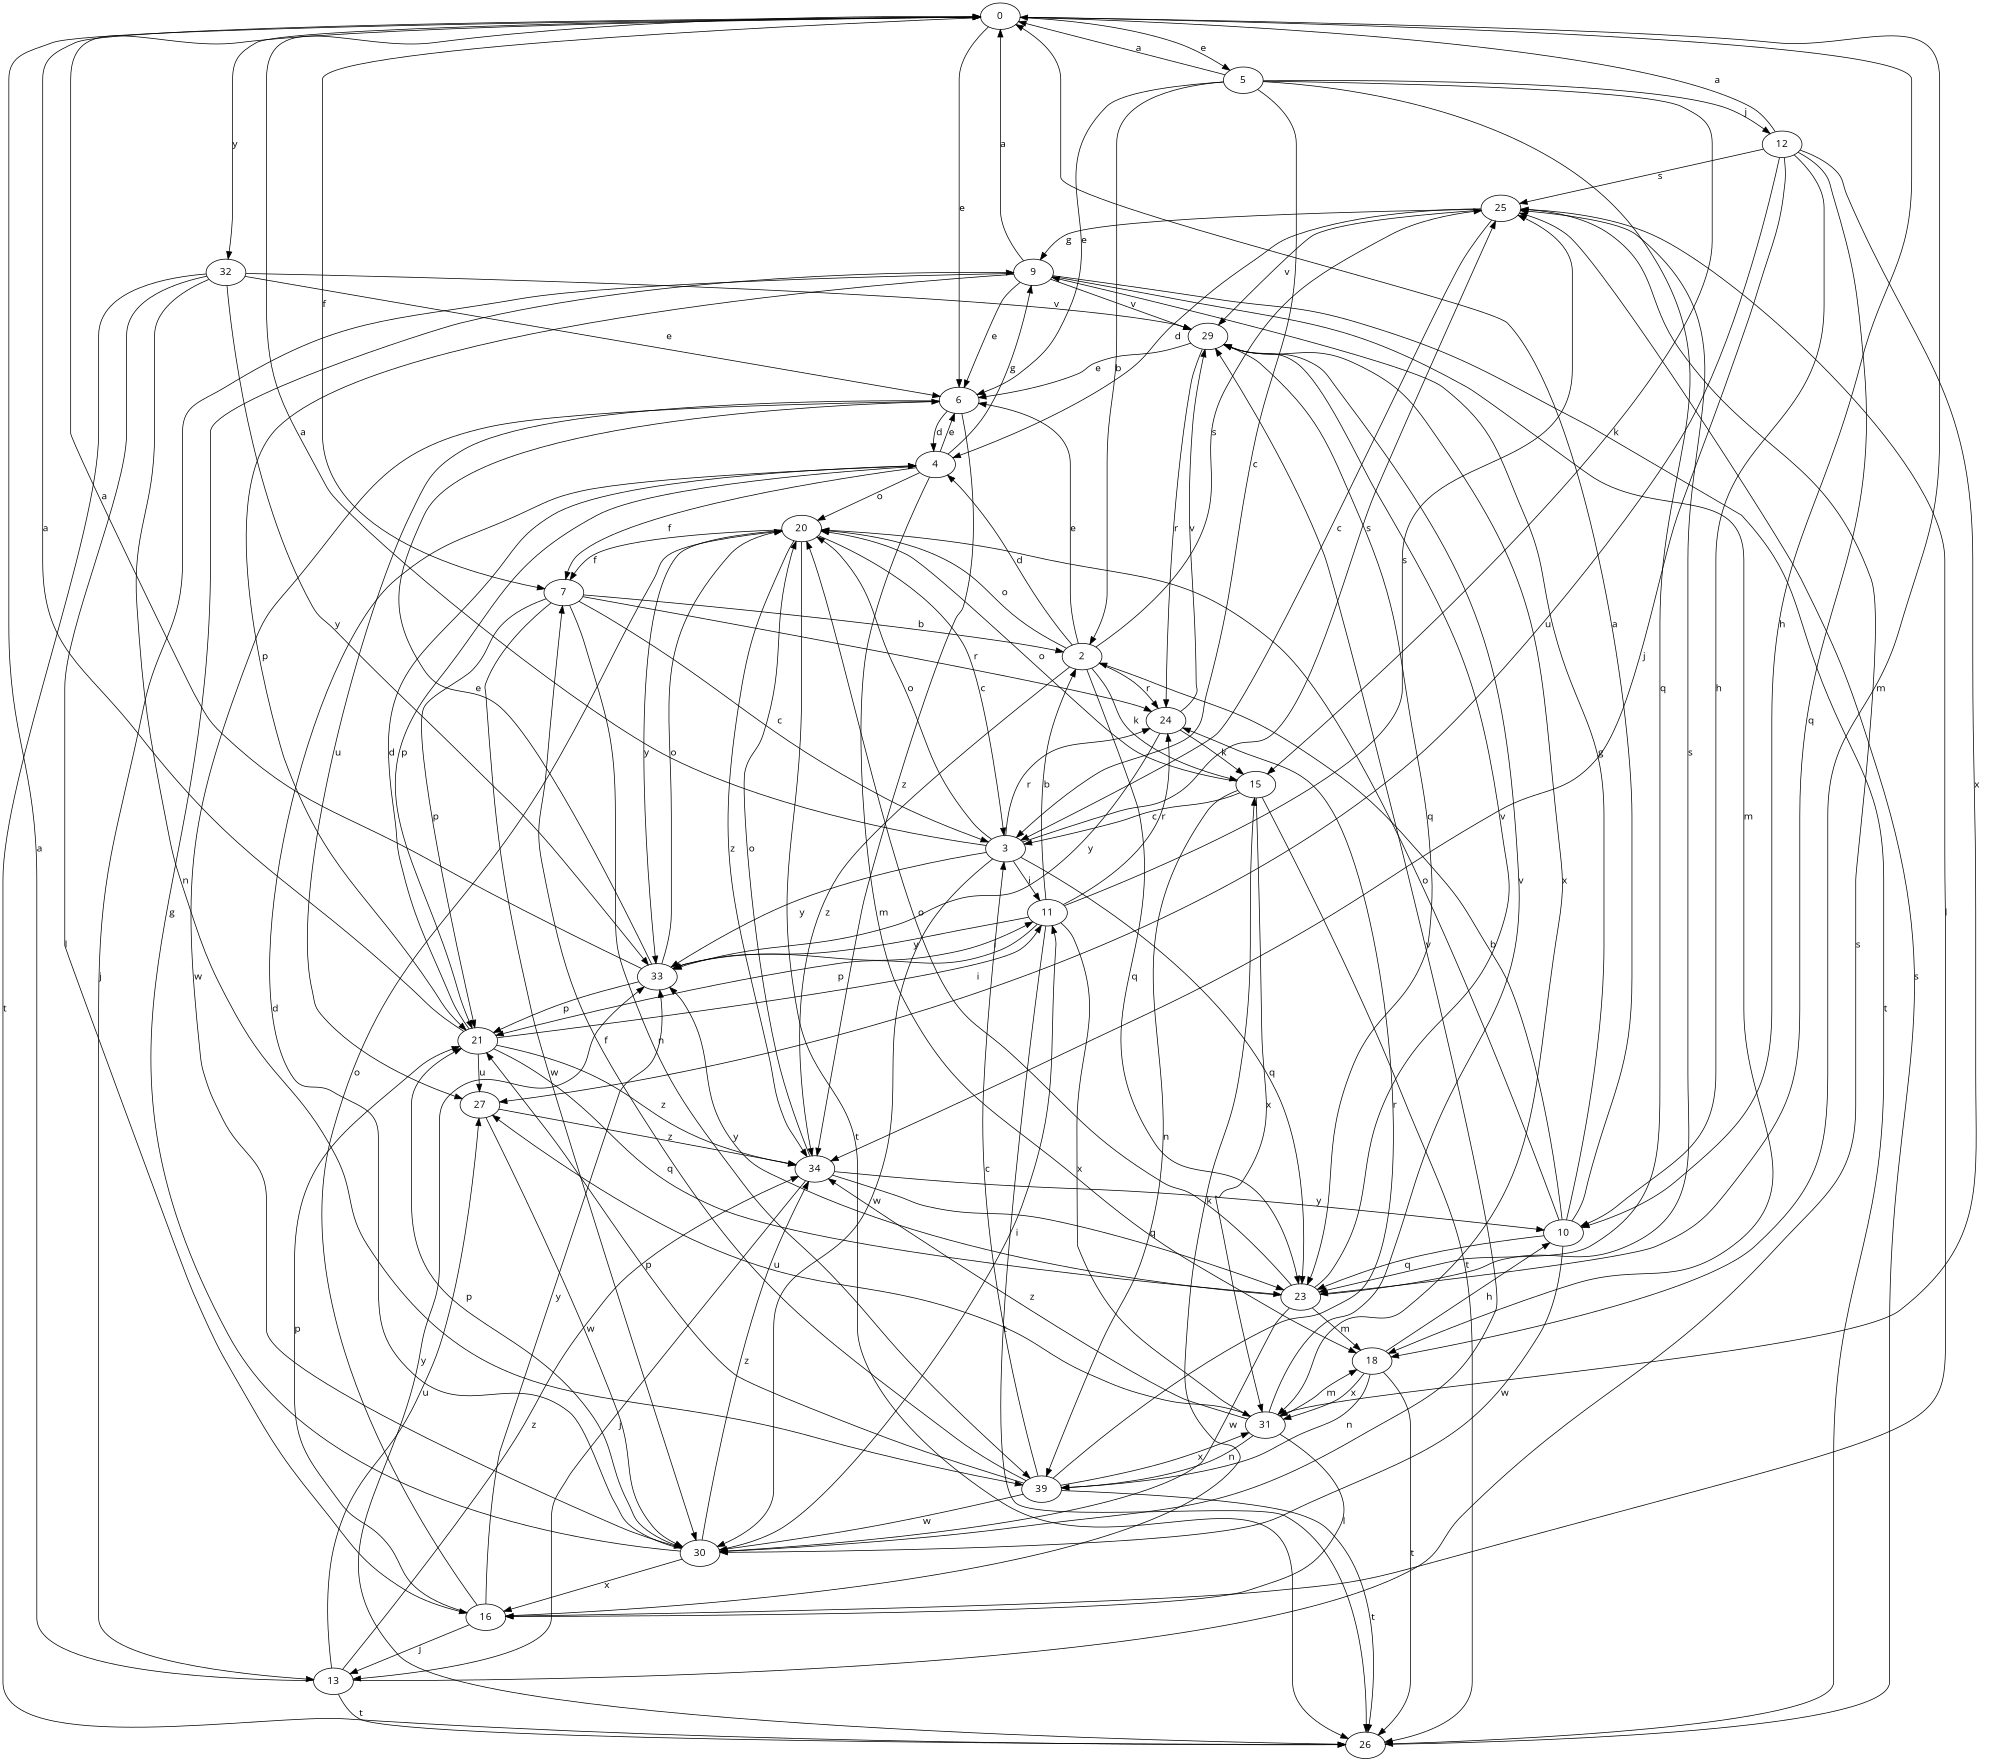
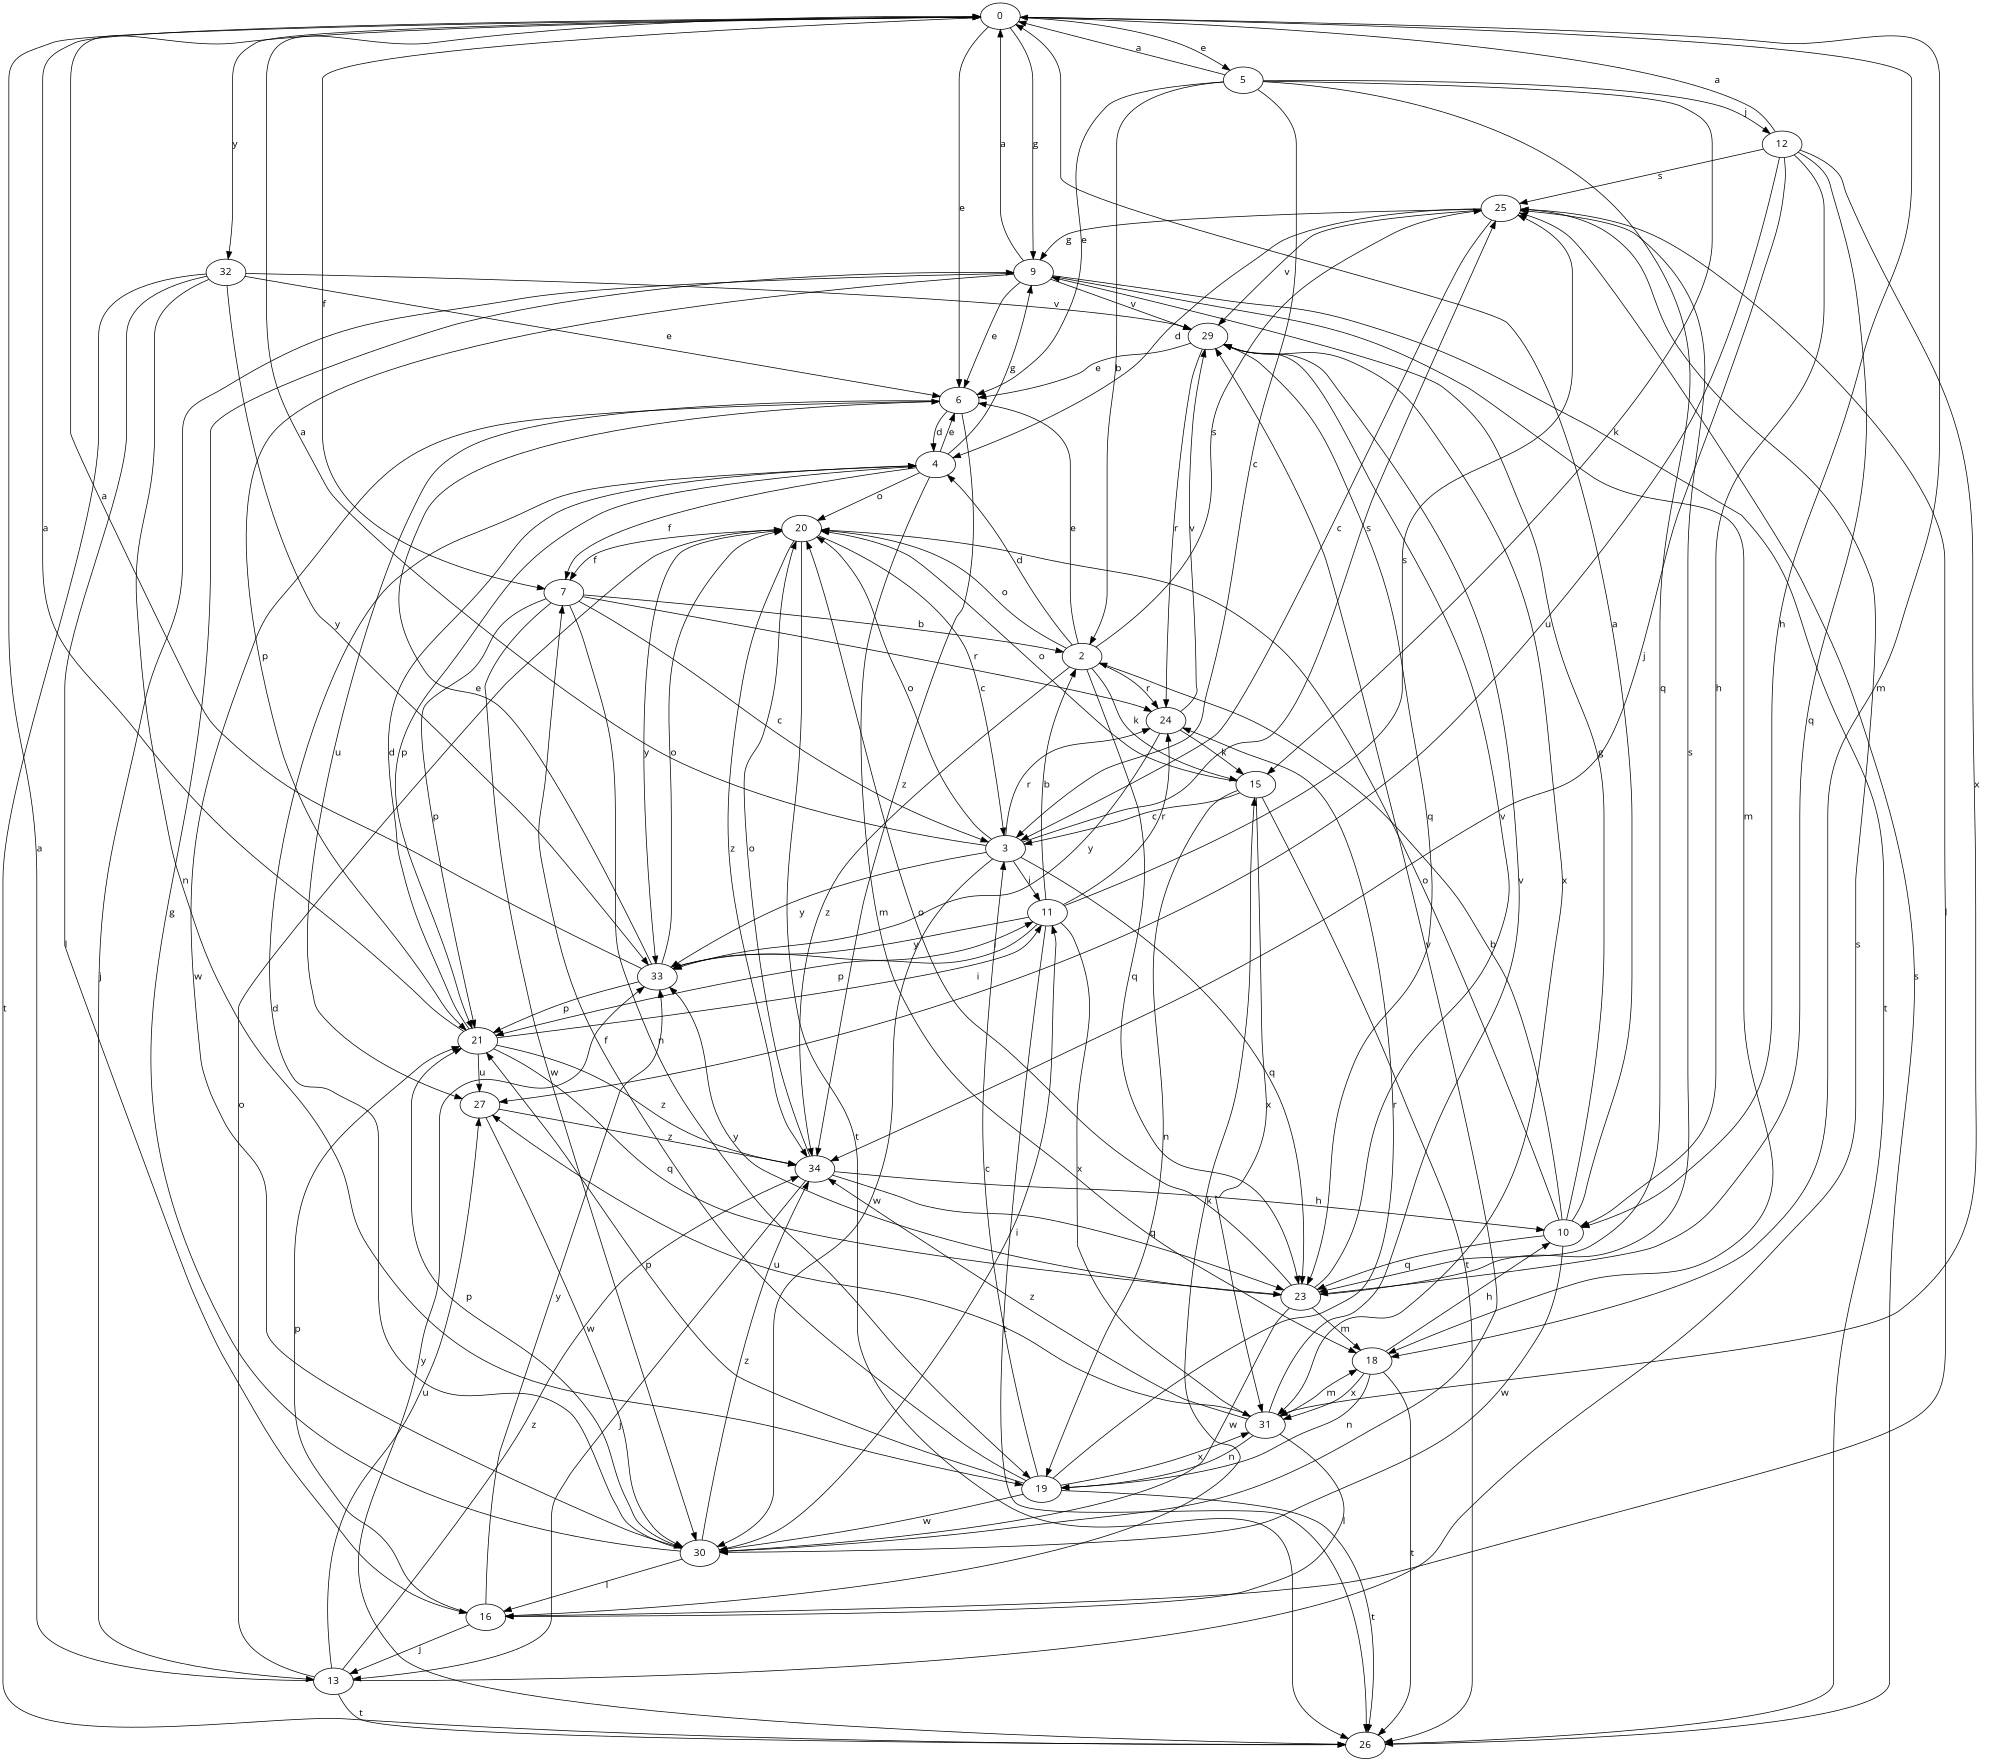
none -> (1033, 137)
(383, 1007) -> (245, 996)
(1319, 1201) -> (1319, 1201)
(1042, 1489) -> (1042, 1489)
(607, 1585) -> (607, 1585)
